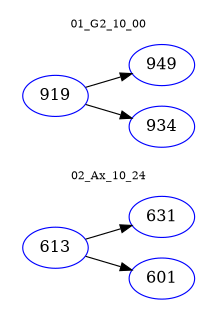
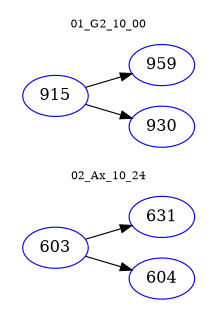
(162, 65) -> (162, 65)
(55, 96) -> (55, 96)
(162, 127) -> (162, 127)
(55, 248) -> (55, 248)
(162, 279) -> (162, 279)
